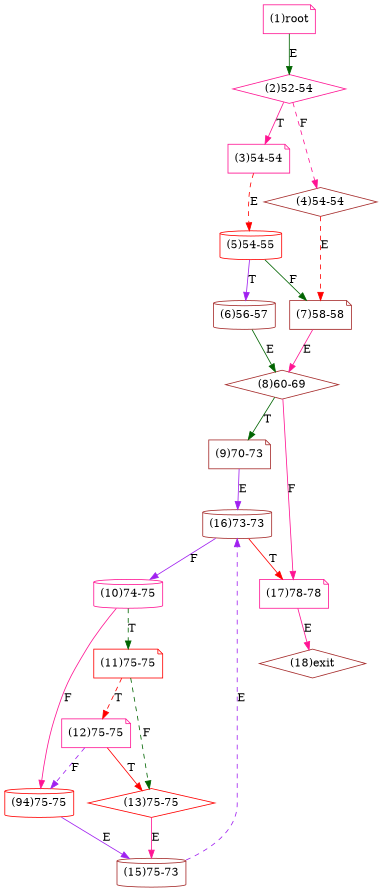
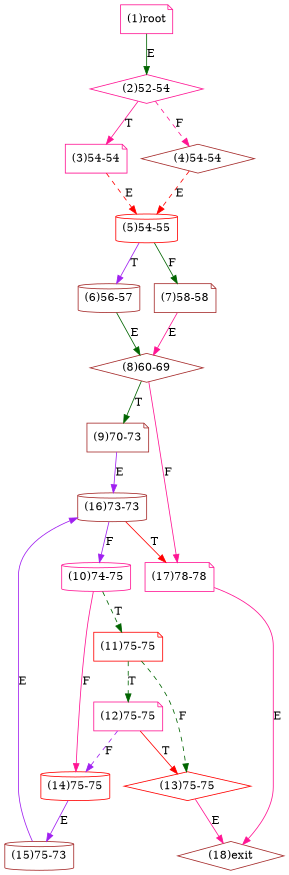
(321, 254) -> (176, 189)
(114, 695) -> (128, 678)
(237, 715) -> (18, 670)
(39, 803) -> (75, 786)
(151, 834) -> (207, 818)
